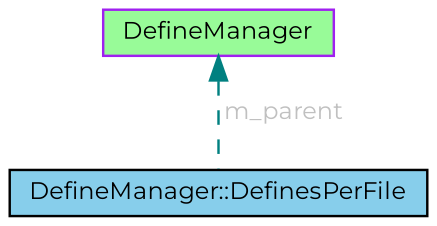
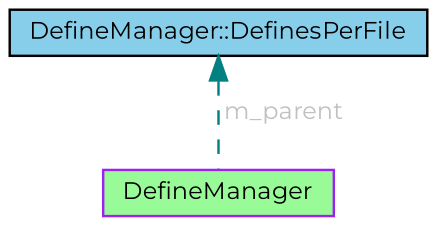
(219, 125) -> (219, 125)
